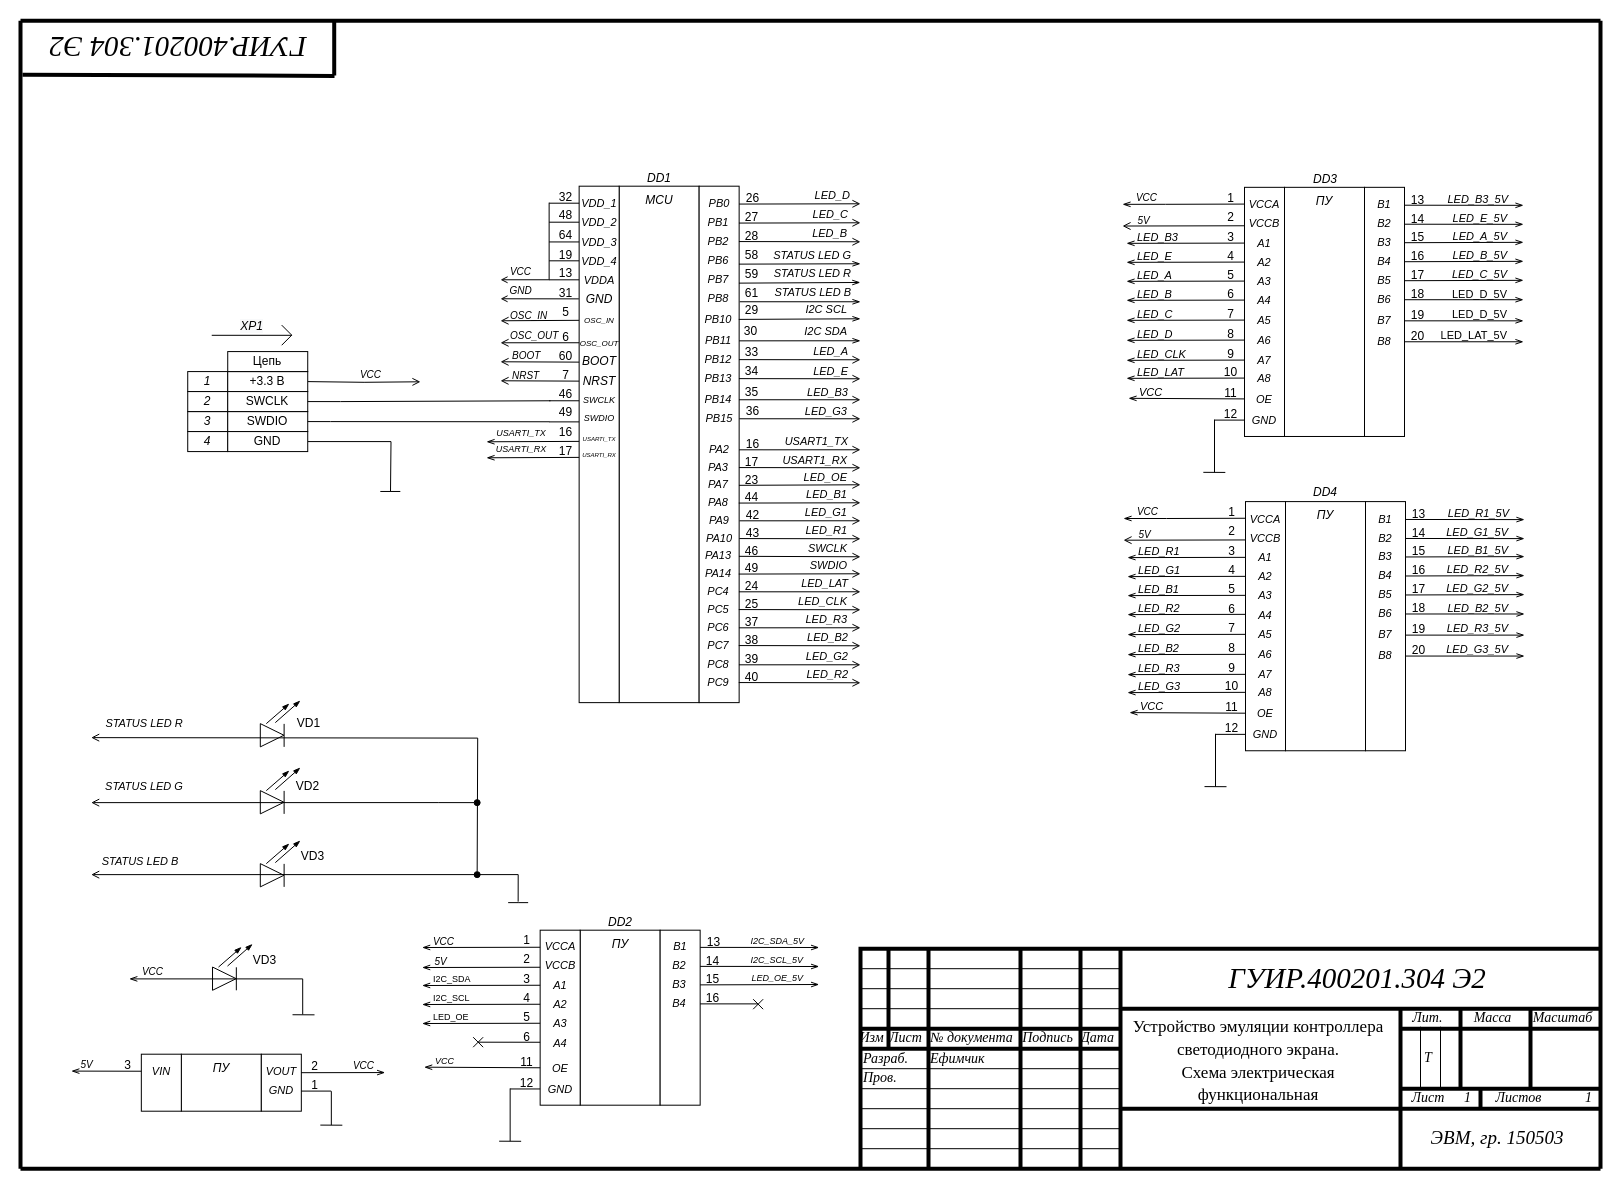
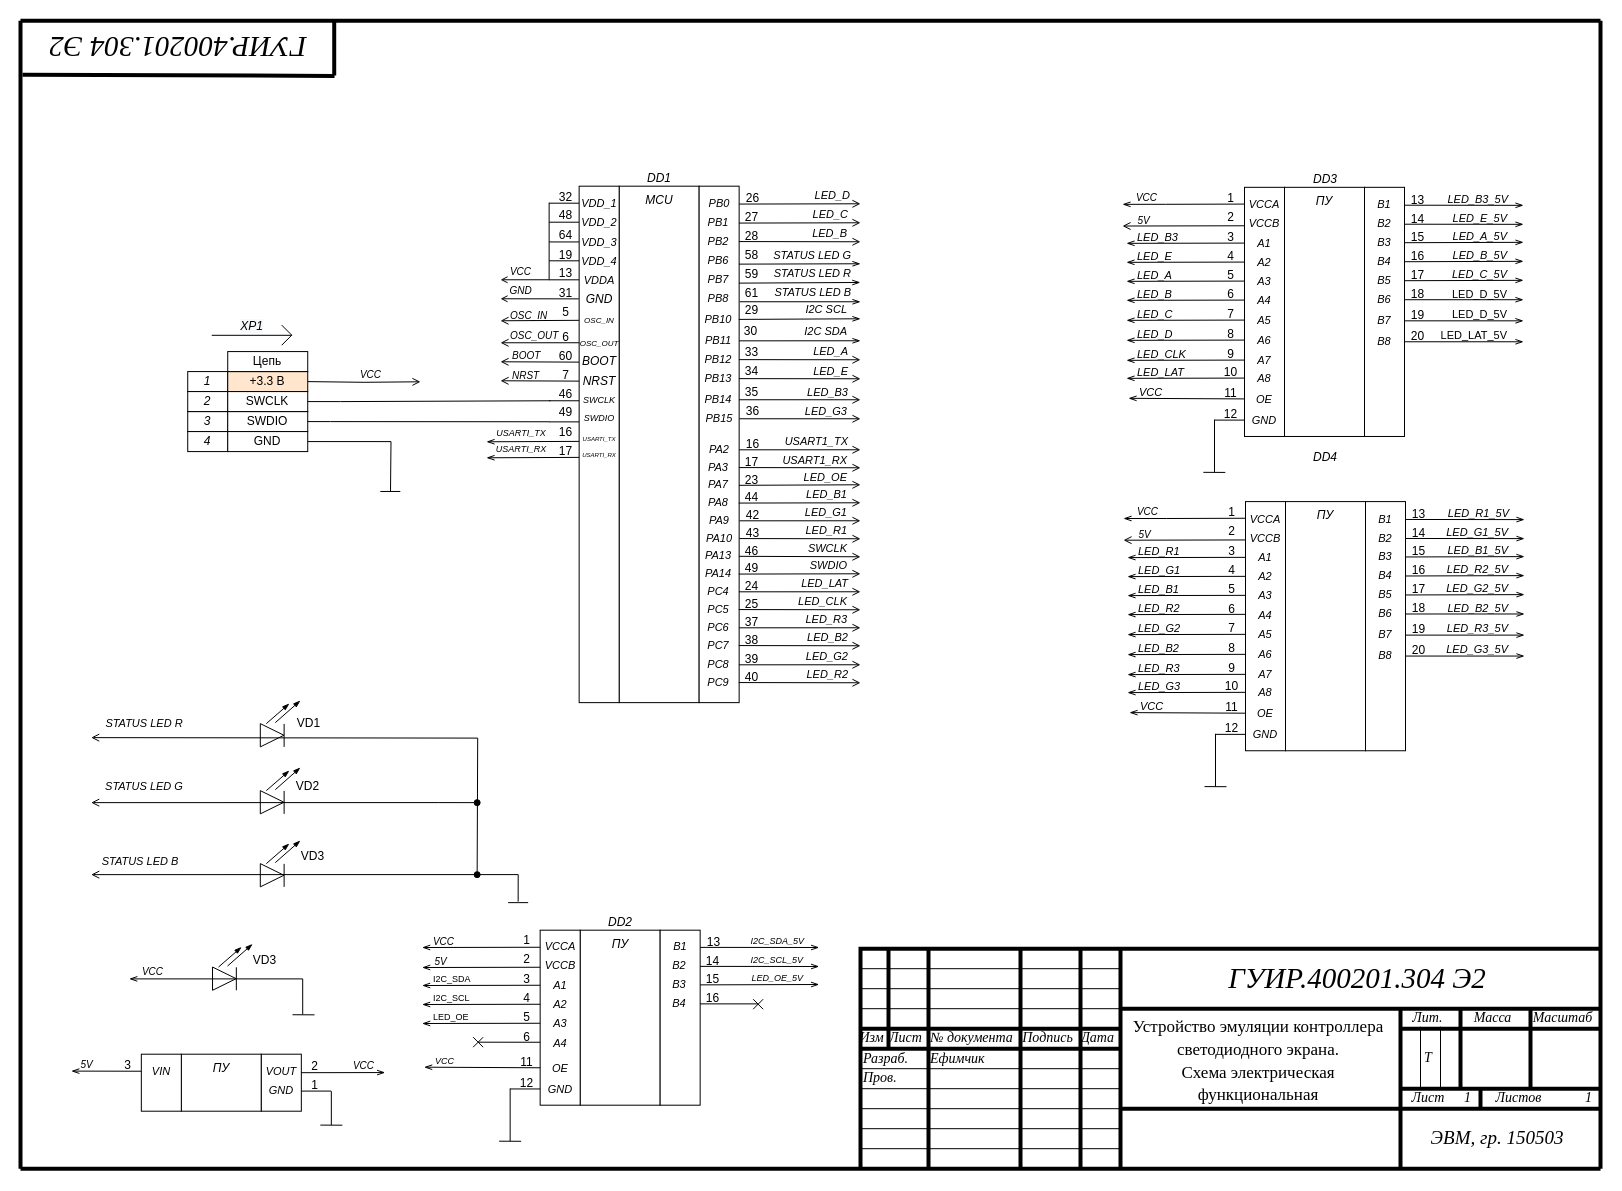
(268, 382) -> (268, 382)
(1325, 493) -> (1325, 458)
